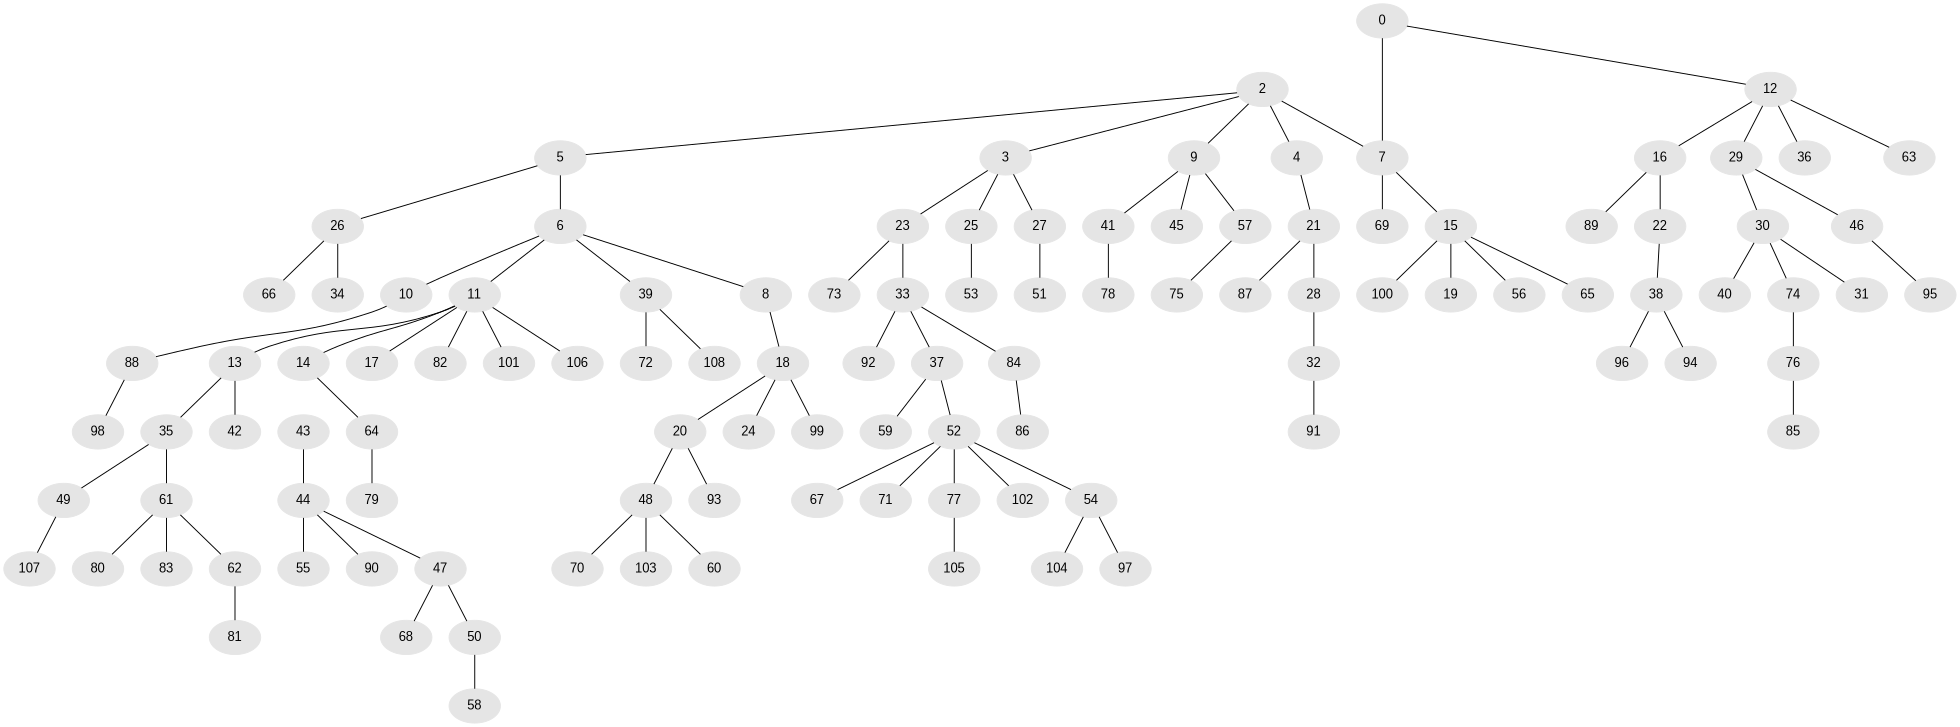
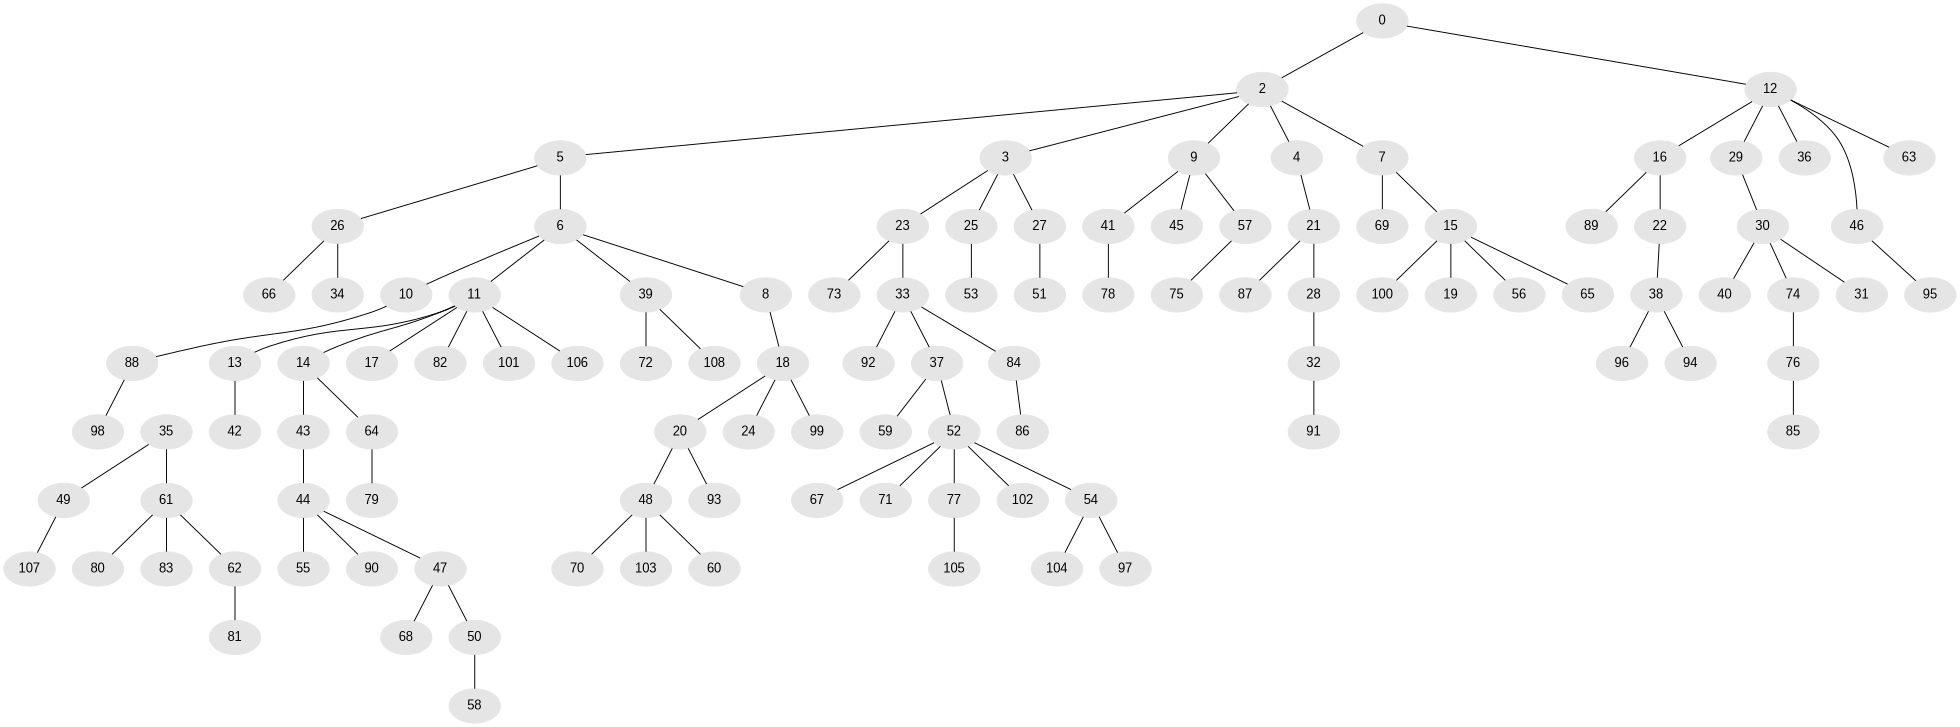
(1382, 89) -> (1322, 55)
(1797, 192) -> (1841, 144)
(201, 398) -> none
none -> (303, 398)
